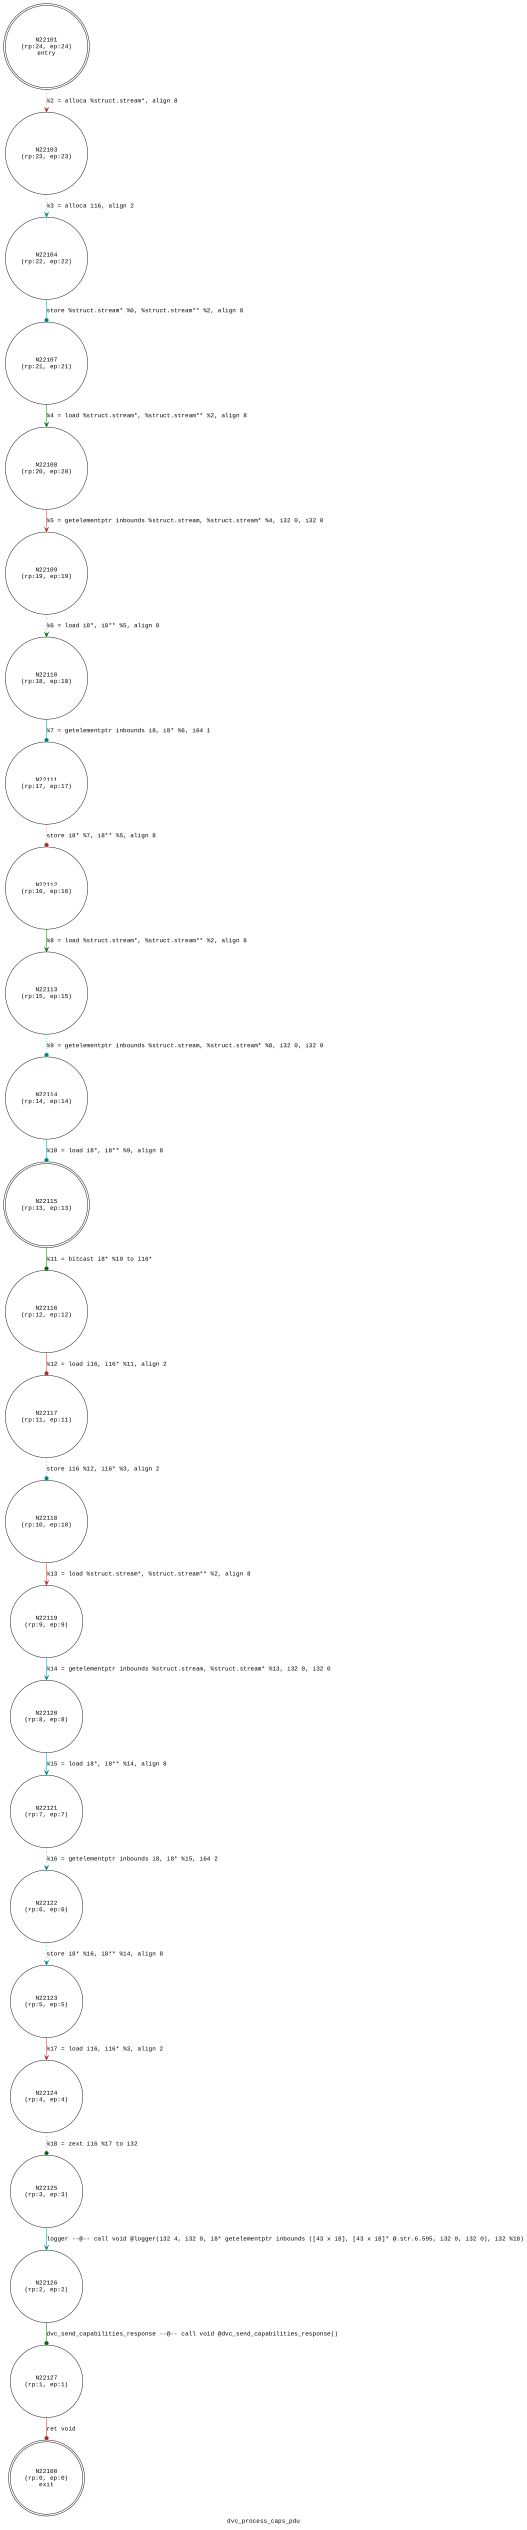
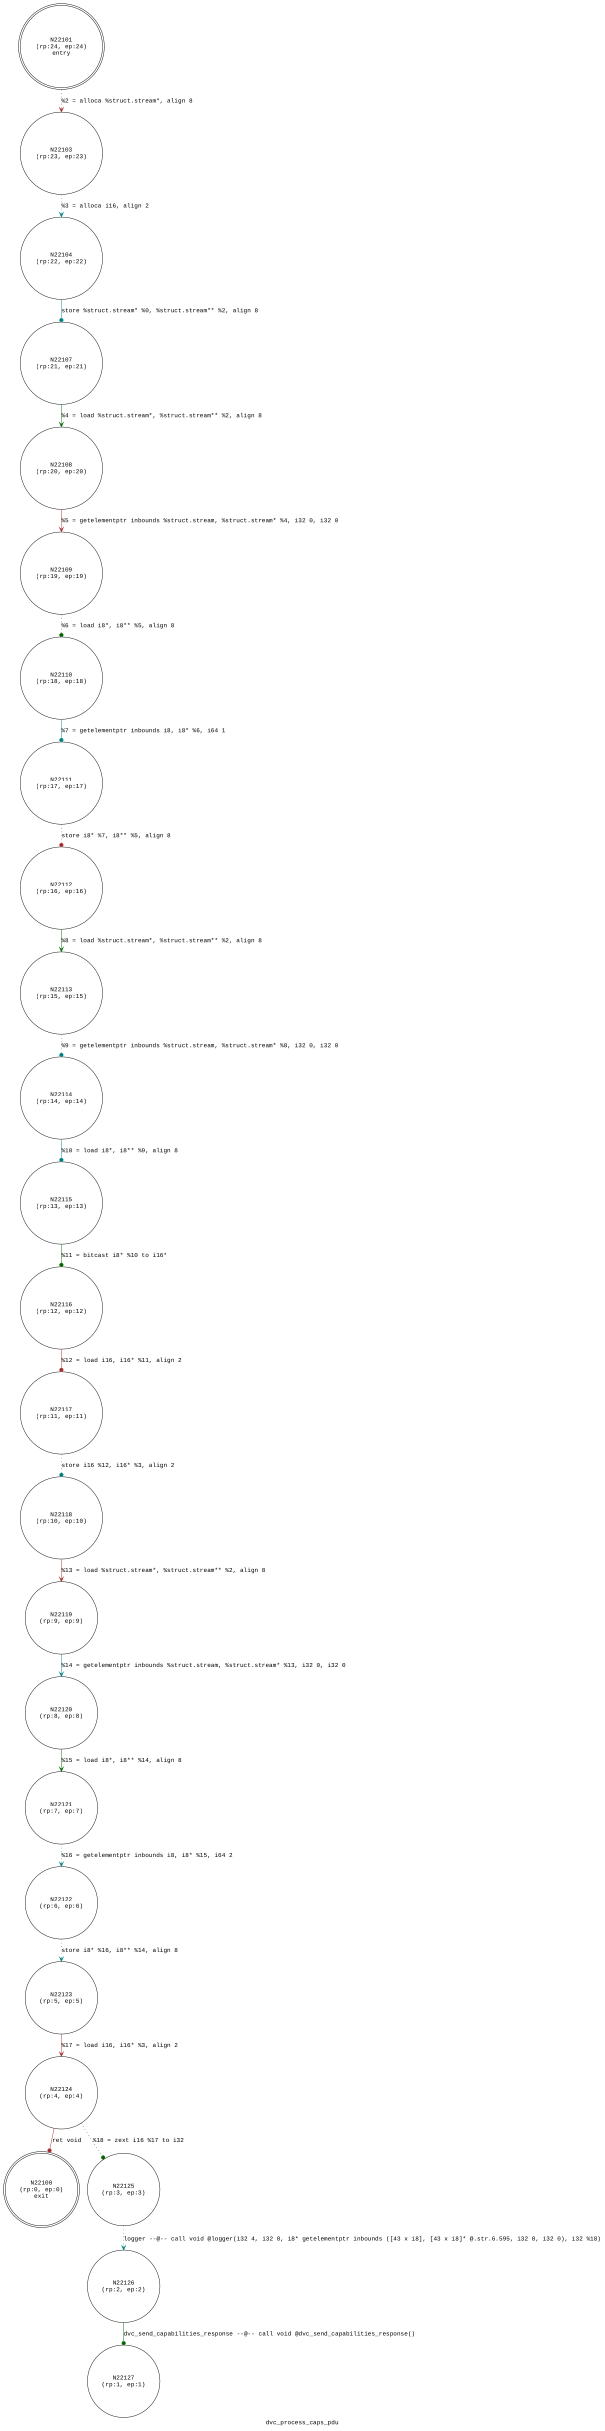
(47, 623) -> (61, 624)
(47, 1205) -> (61, 1203)
(47, 1762) -> (61, 1758)
(47, 2237) -> (124, 2236)
(47, 2427) -> (52, 2139)
